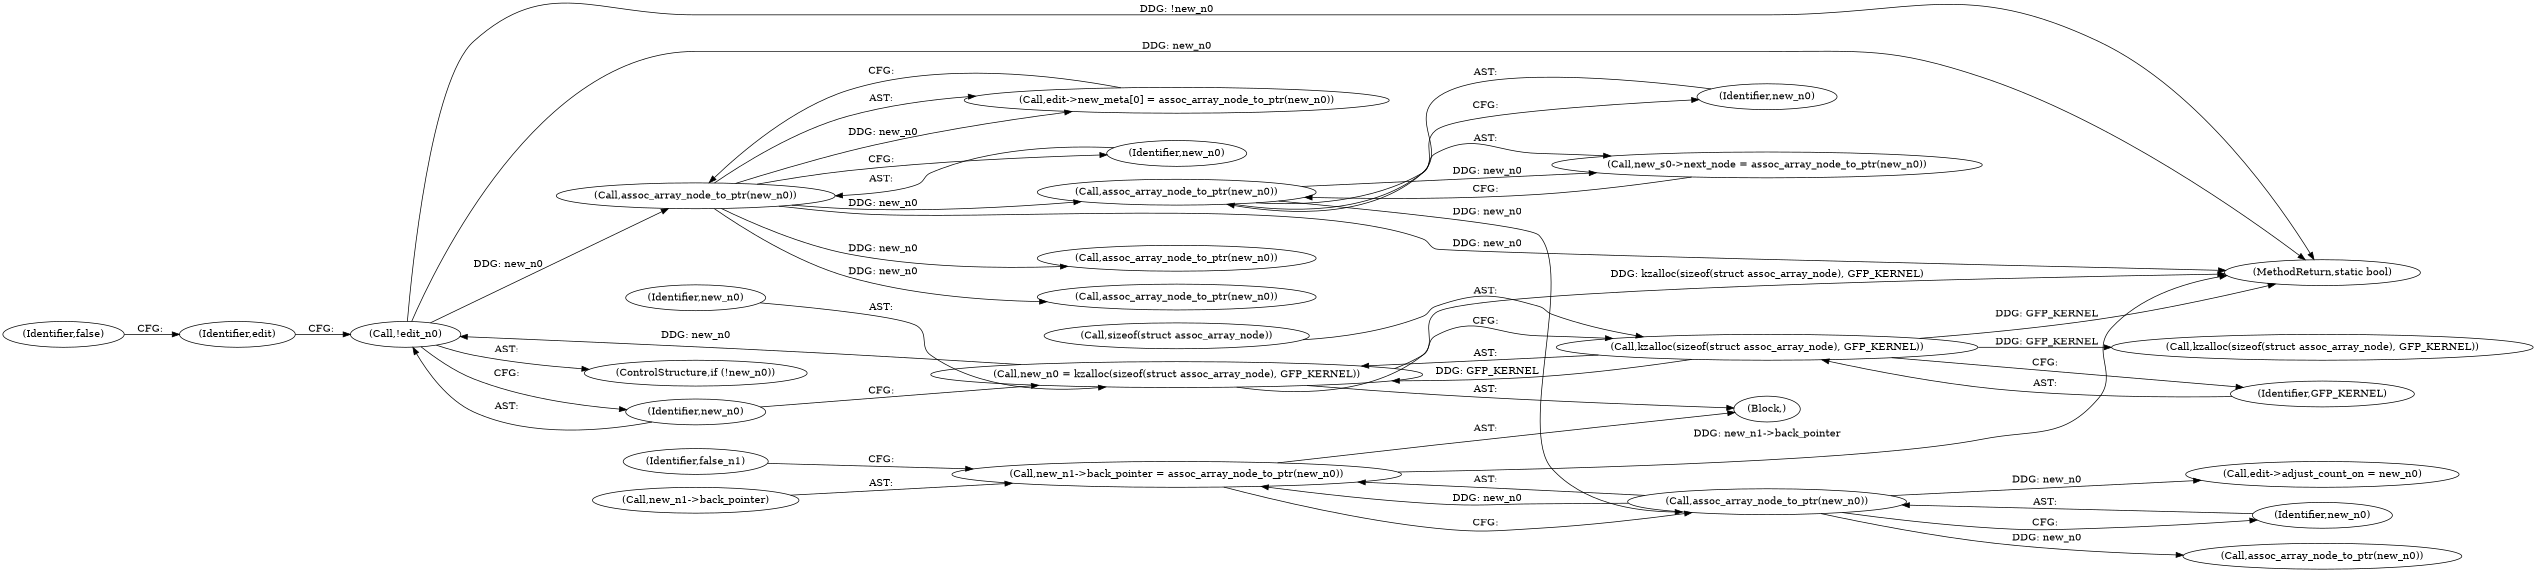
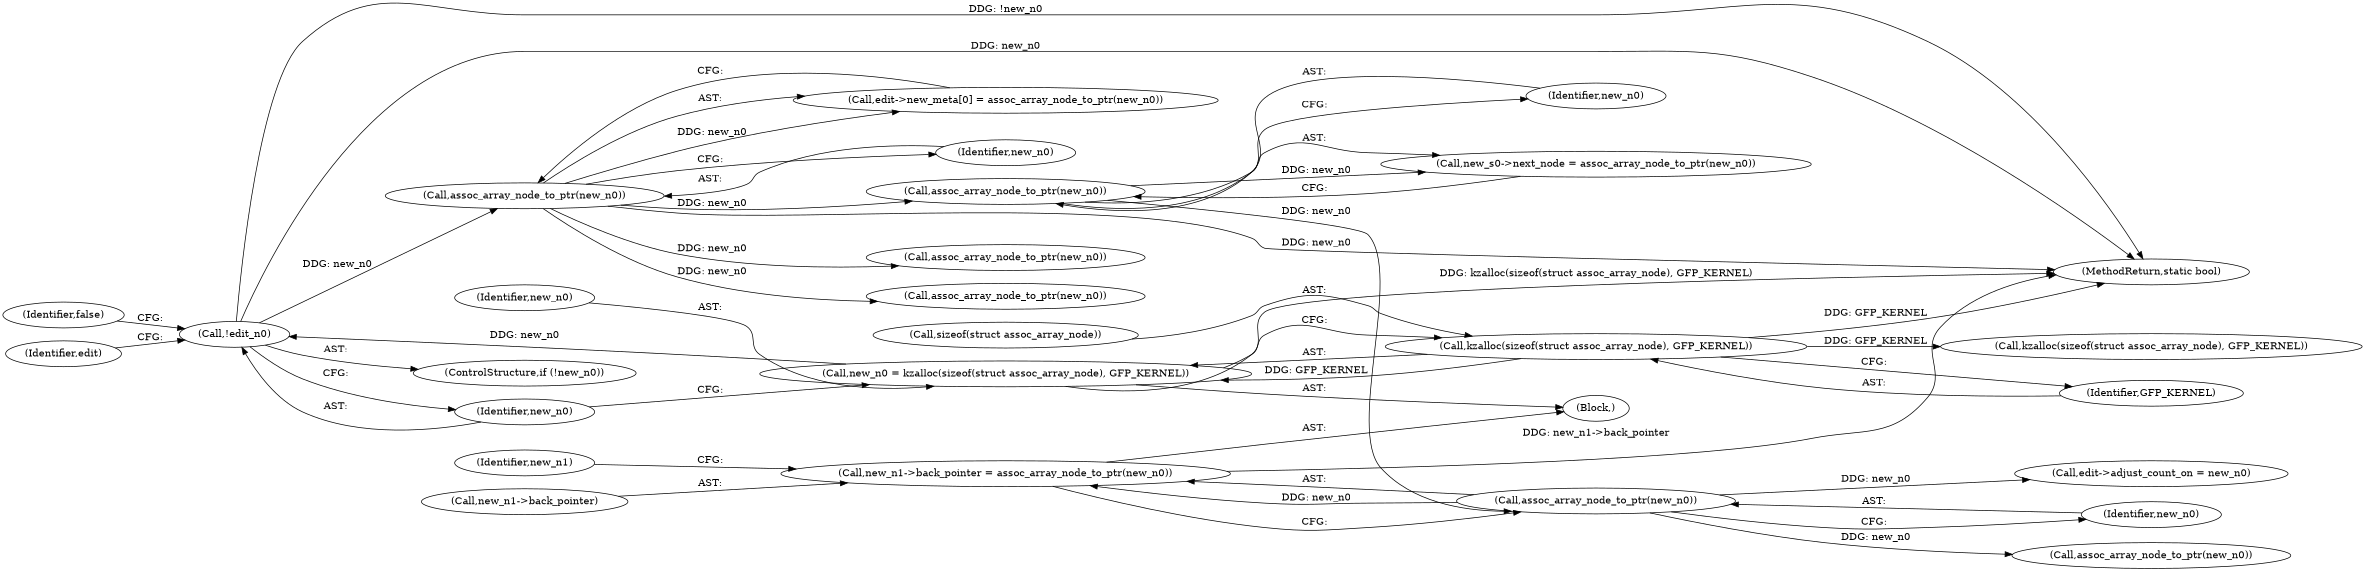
(148, 334) -> (147, 324)
(696, 461) -> (525, 463)
